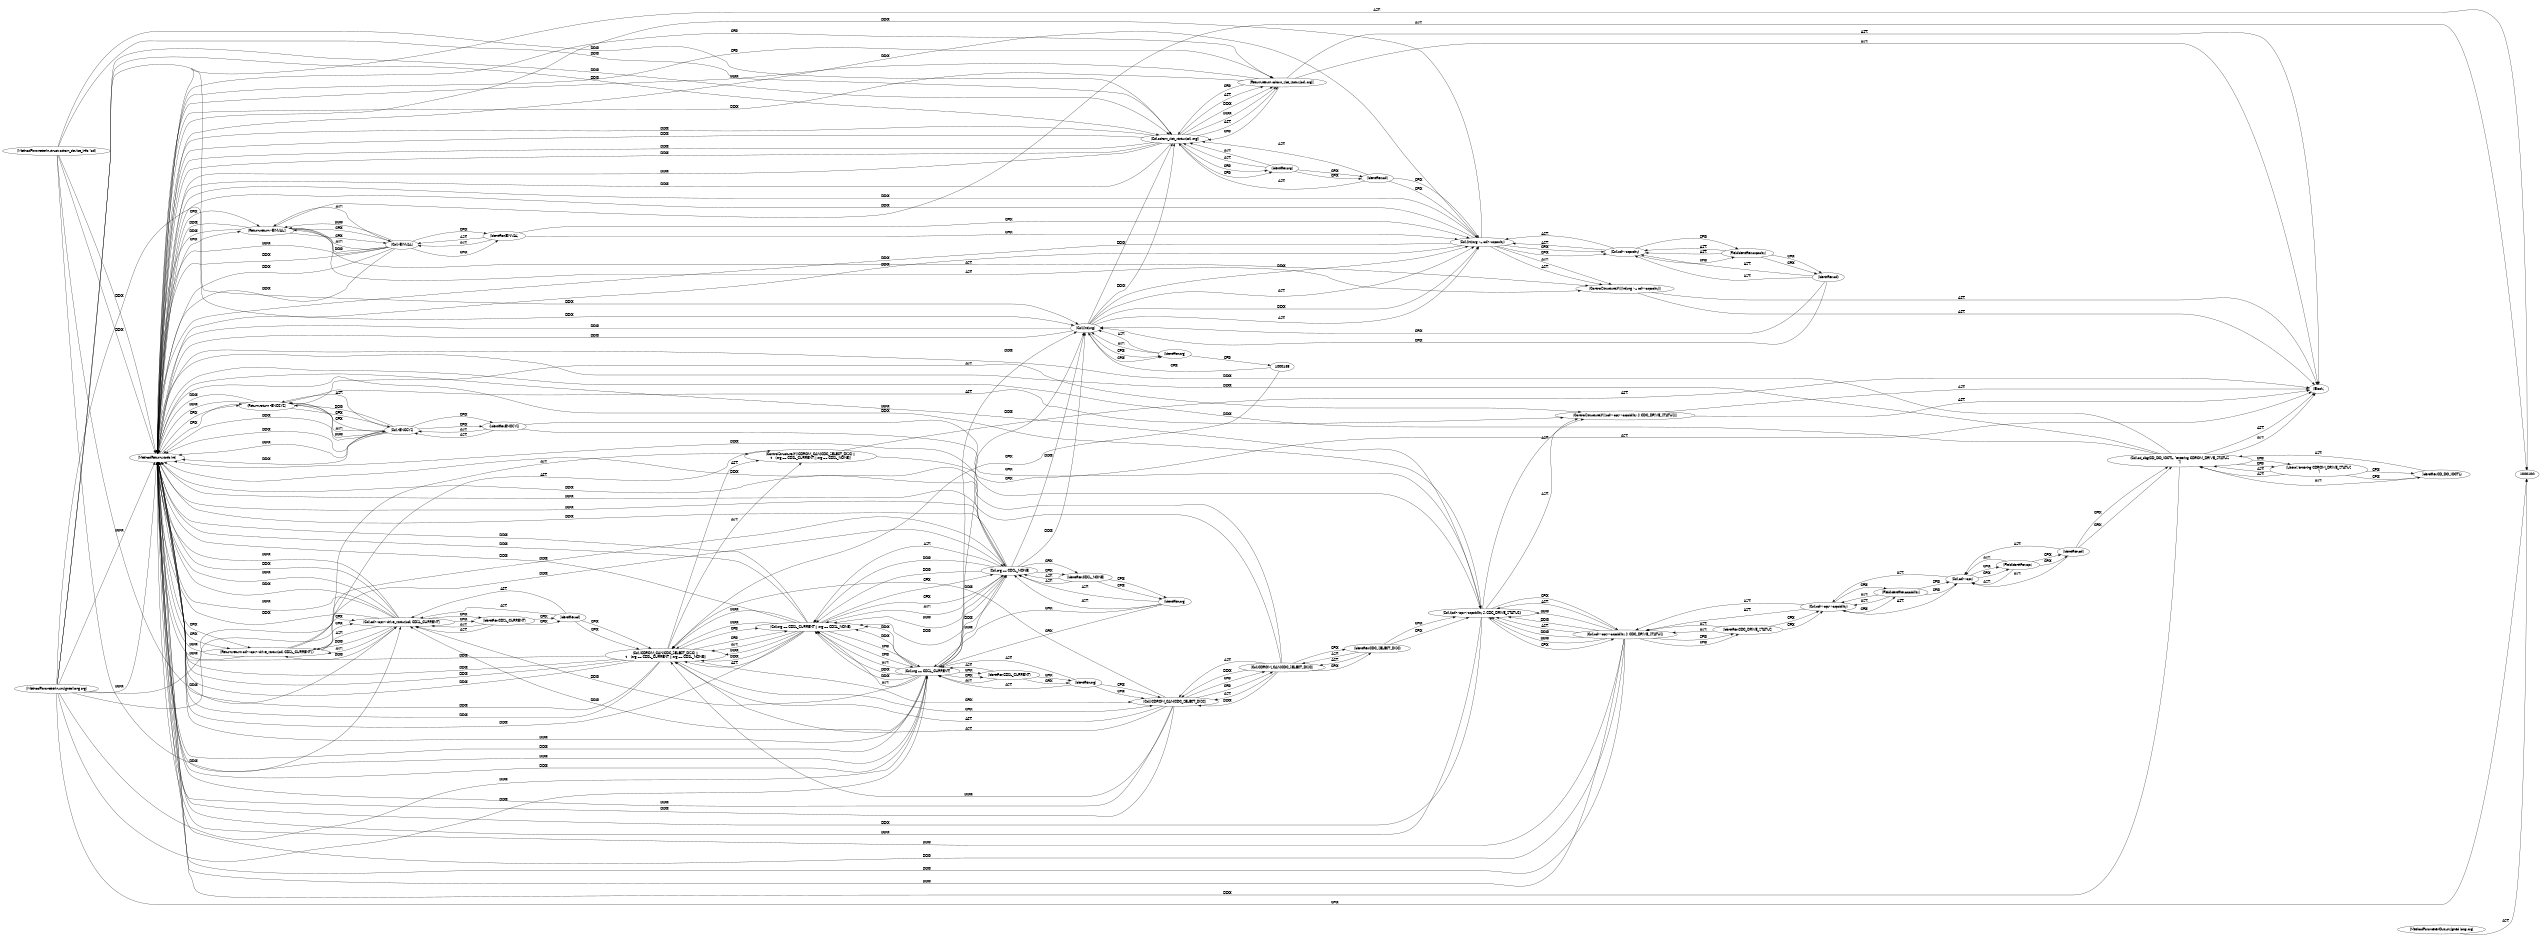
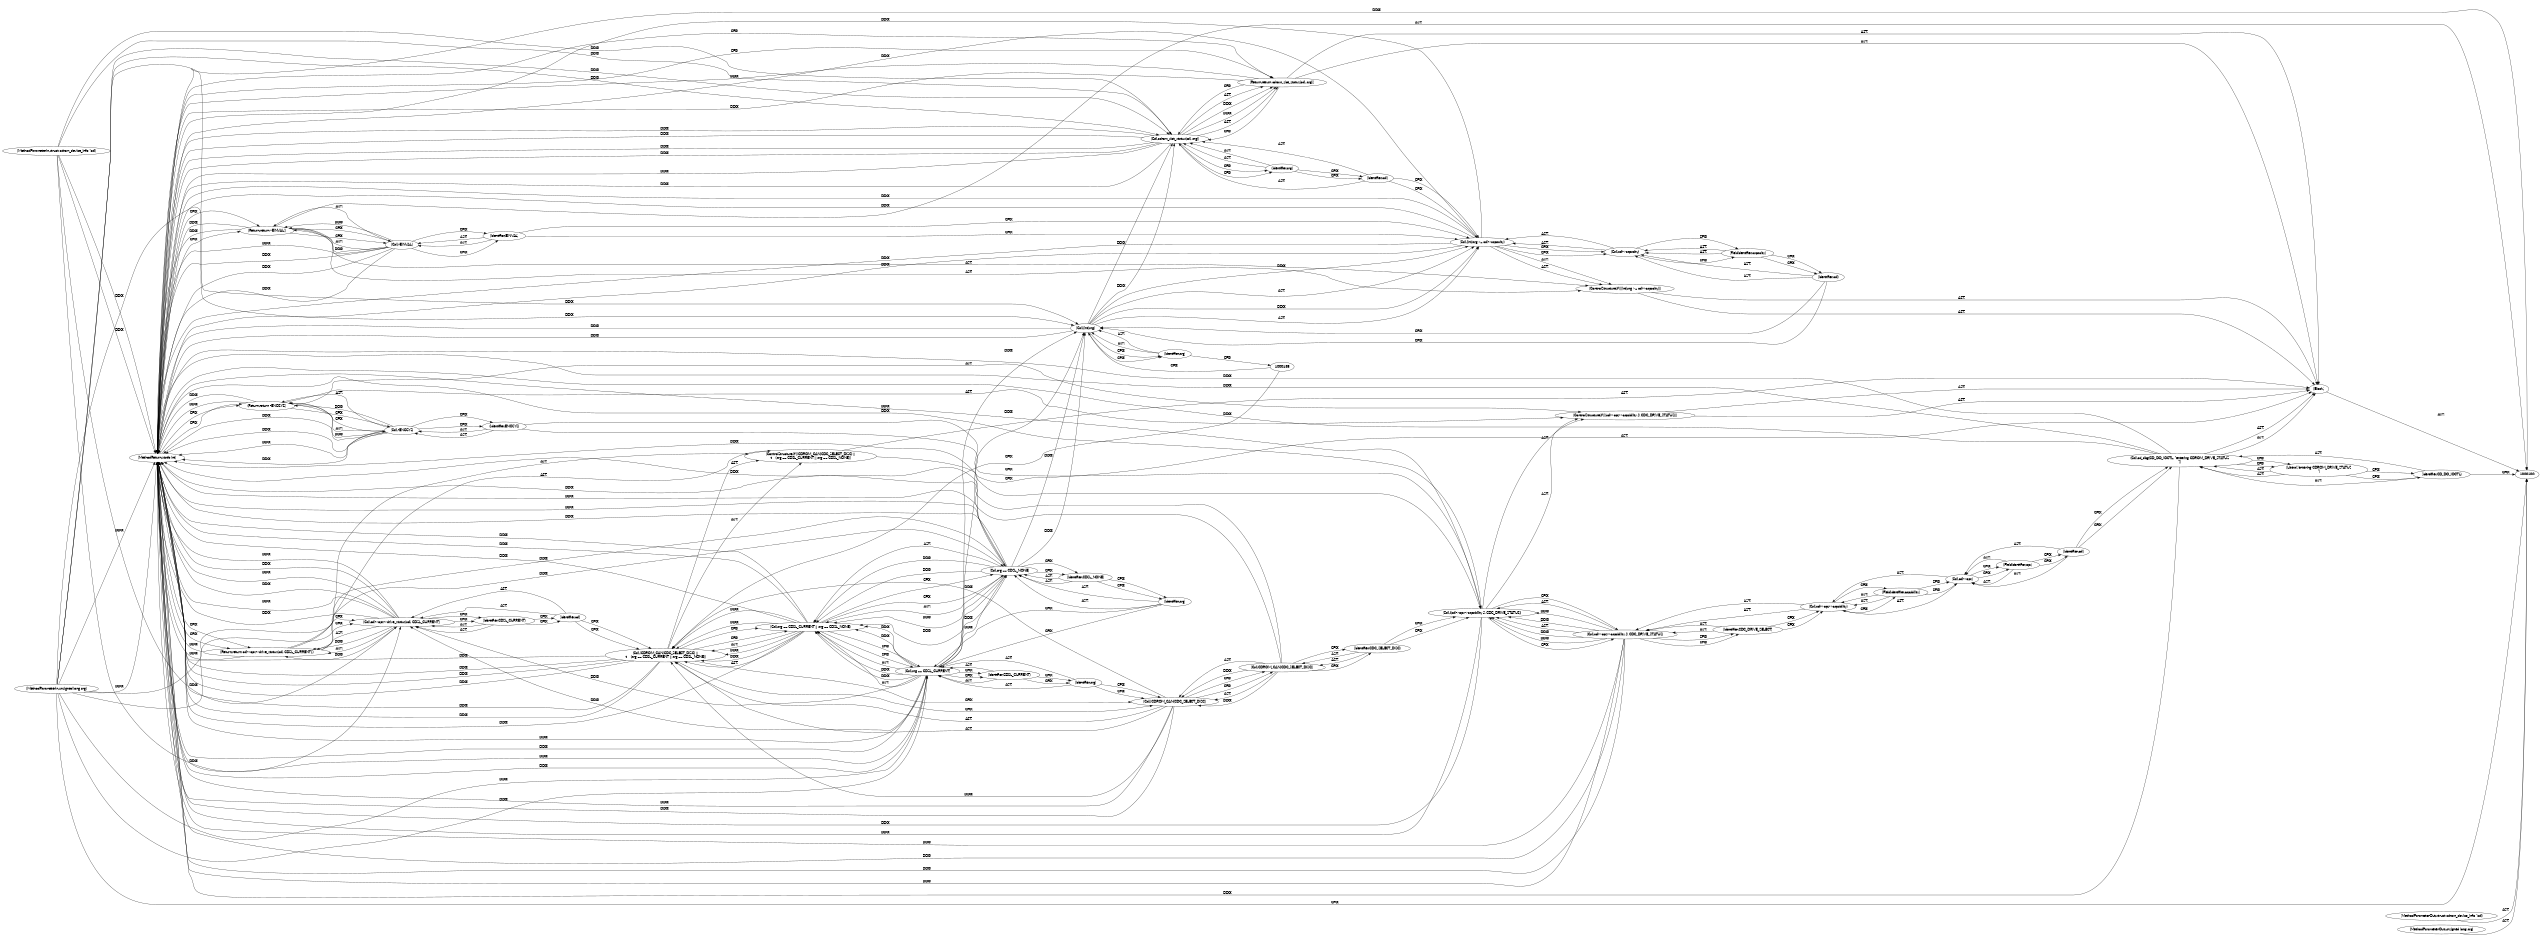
(1377, 10) -> (1377, 10)
none -> (2421, 431)
none -> (2491, 474)
(1748, 630) -> (1748, 630)
none -> (2442, 916)
